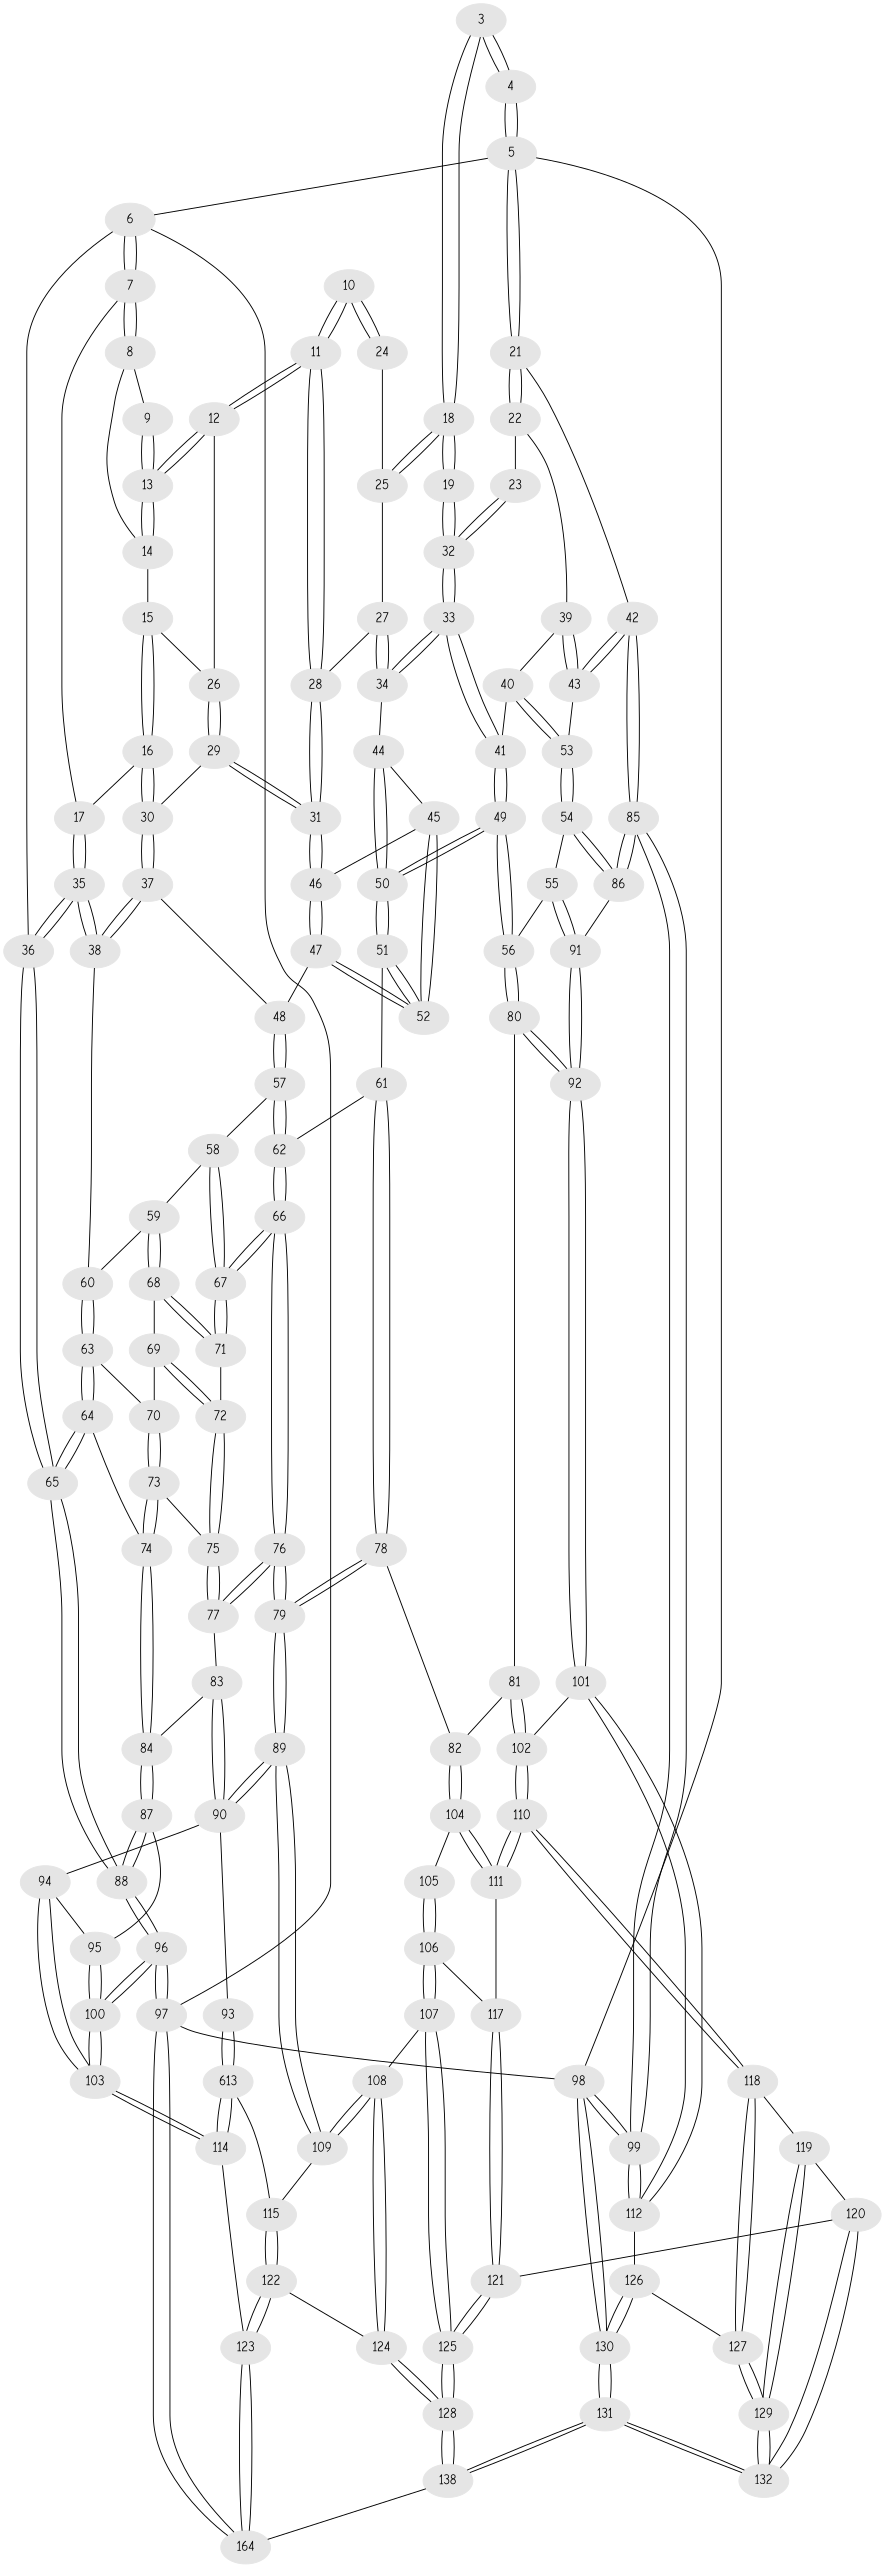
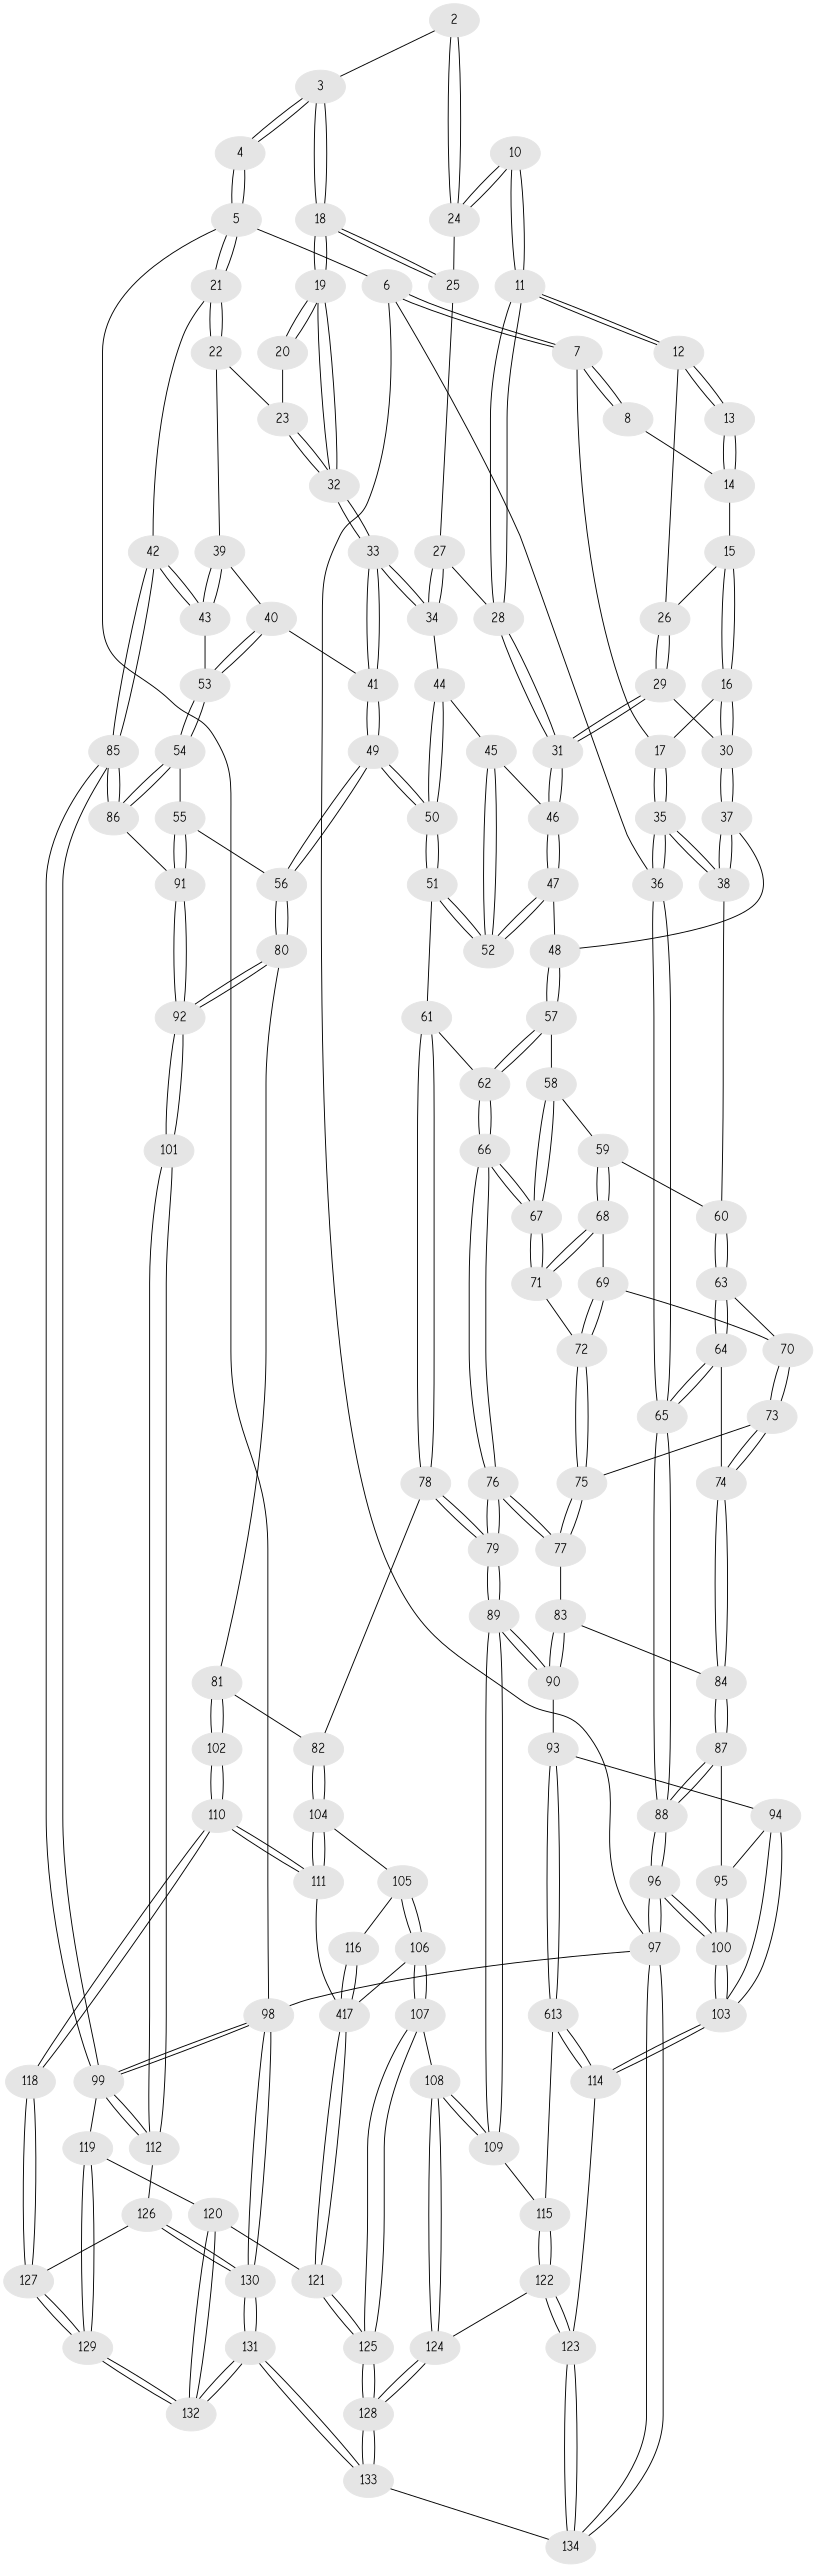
none -> (454, 20)
none -> (283, 353)
(148, 419) -> none
(551, 1716) -> none
(120, 1854) -> (647, 1777)
none -> (354, 1949)
(496, 2015) -> (345, 2015)
(779, 2115) -> (93, 2115)
(448, 2481) -> (369, 2481)
(246, 2547) -> (571, 2547)
